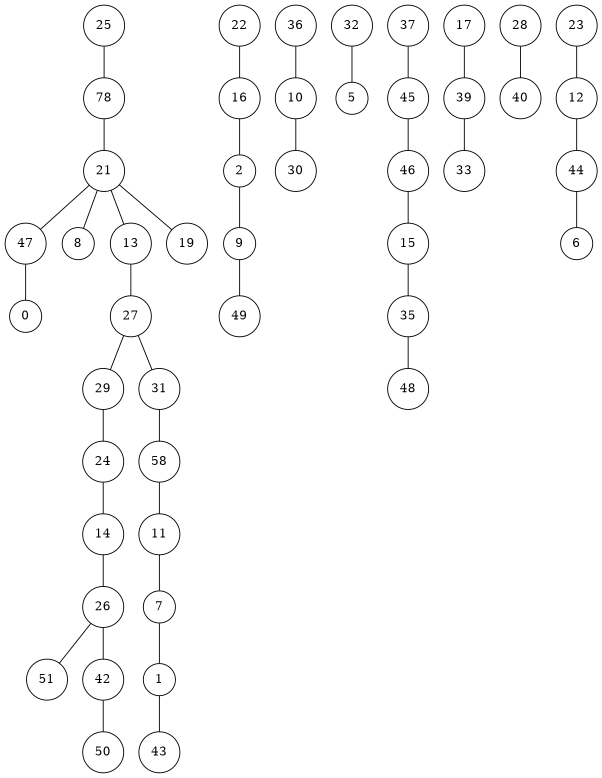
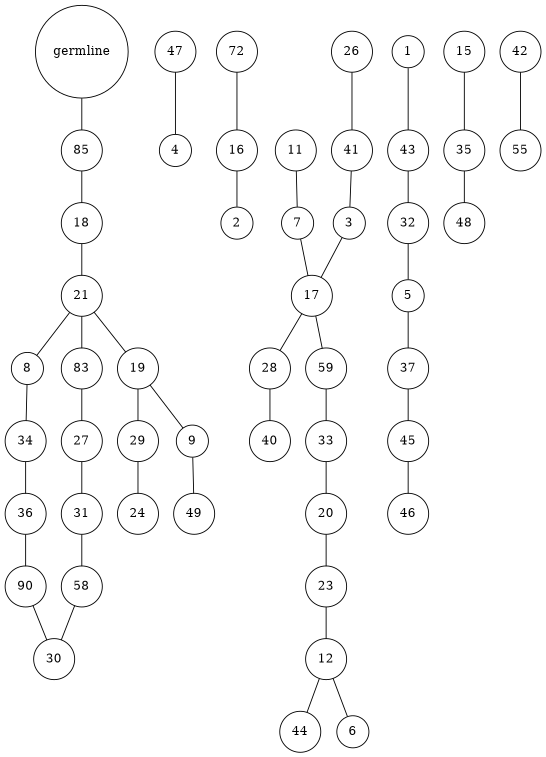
(104, 26) -> (82, 150)
(240, 26) -> (237, 52)
none -> (82, 52)
(104, 98) -> (82, 223)
(296, 98) -> (26, 586)
(464, 98) -> (326, 368)
none -> (408, 187)
(65, 207) -> none
(240, 207) -> (167, 407)
(408, 207) -> none
(577, 209) -> (340, 697)
none -> (349, 223)
(131, 244) -> (82, 368)
(26, 316) -> (175, 150)
none -> (408, 330)
none -> (291, 332)
(117, 353) -> (138, 405)
none -> (26, 441)
(159, 498) -> (68, 623)
none -> (326, 514)
(103, 534) -> none
(103, 643) -> none
(159, 643) -> (304, 257)
(47, 680) -> (352, 150)
(103, 752) -> (521, 150)
